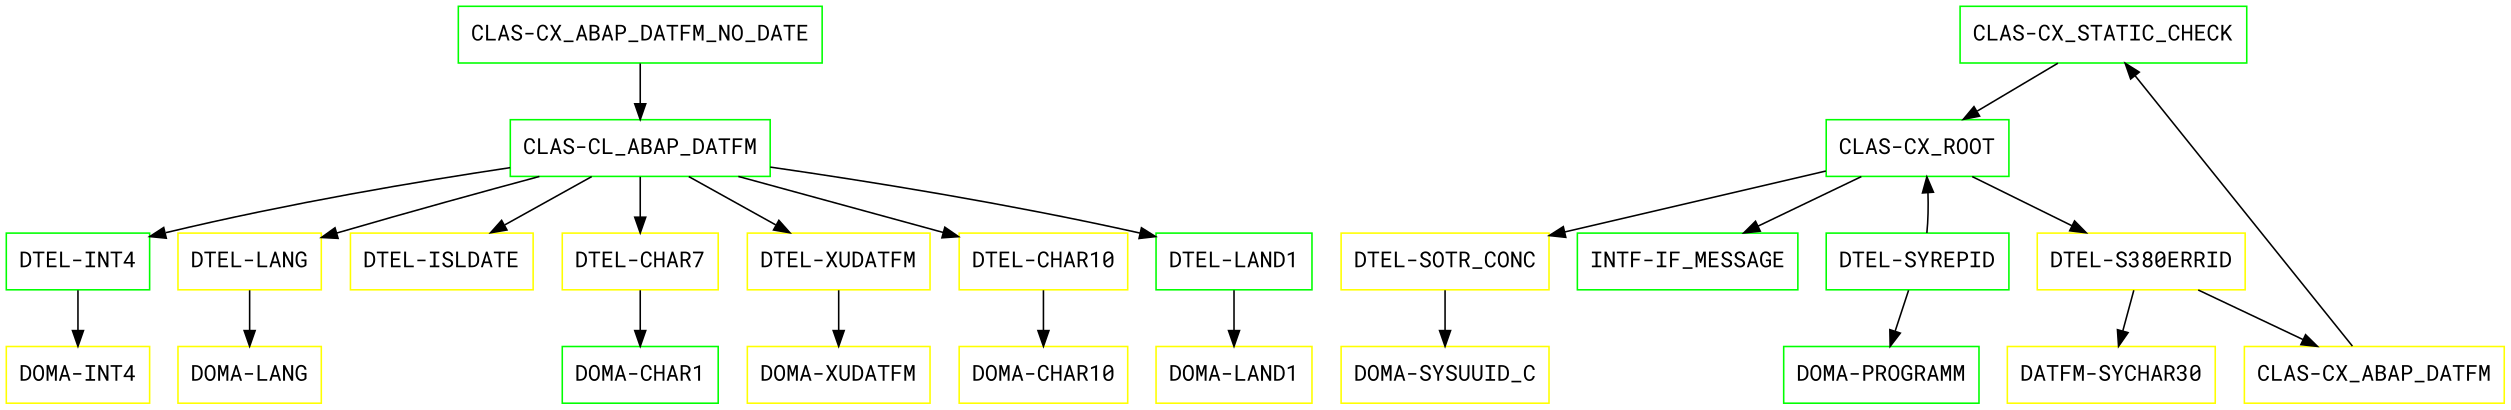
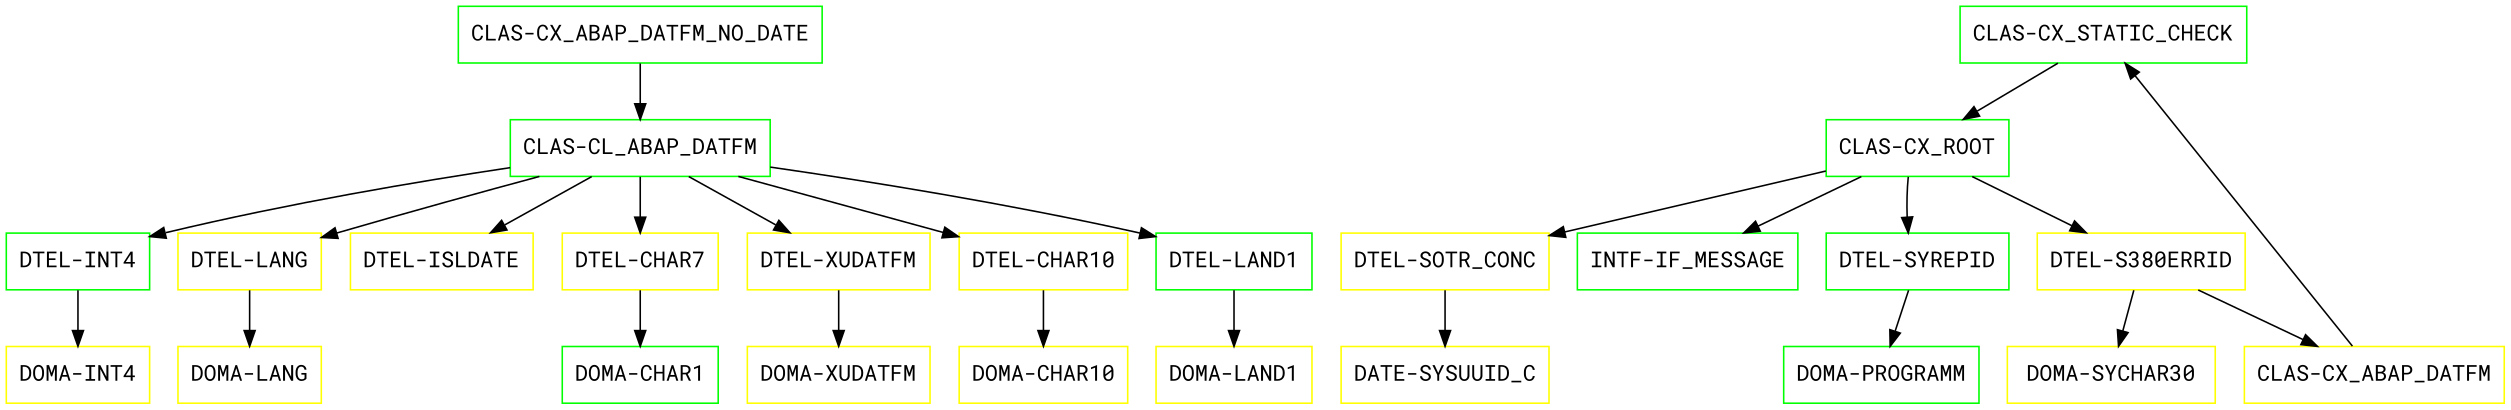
(1928, 213) -> (1907, 197)
(1445, 375) -> (1445, 375)
(2111, 375) -> (2111, 375)
